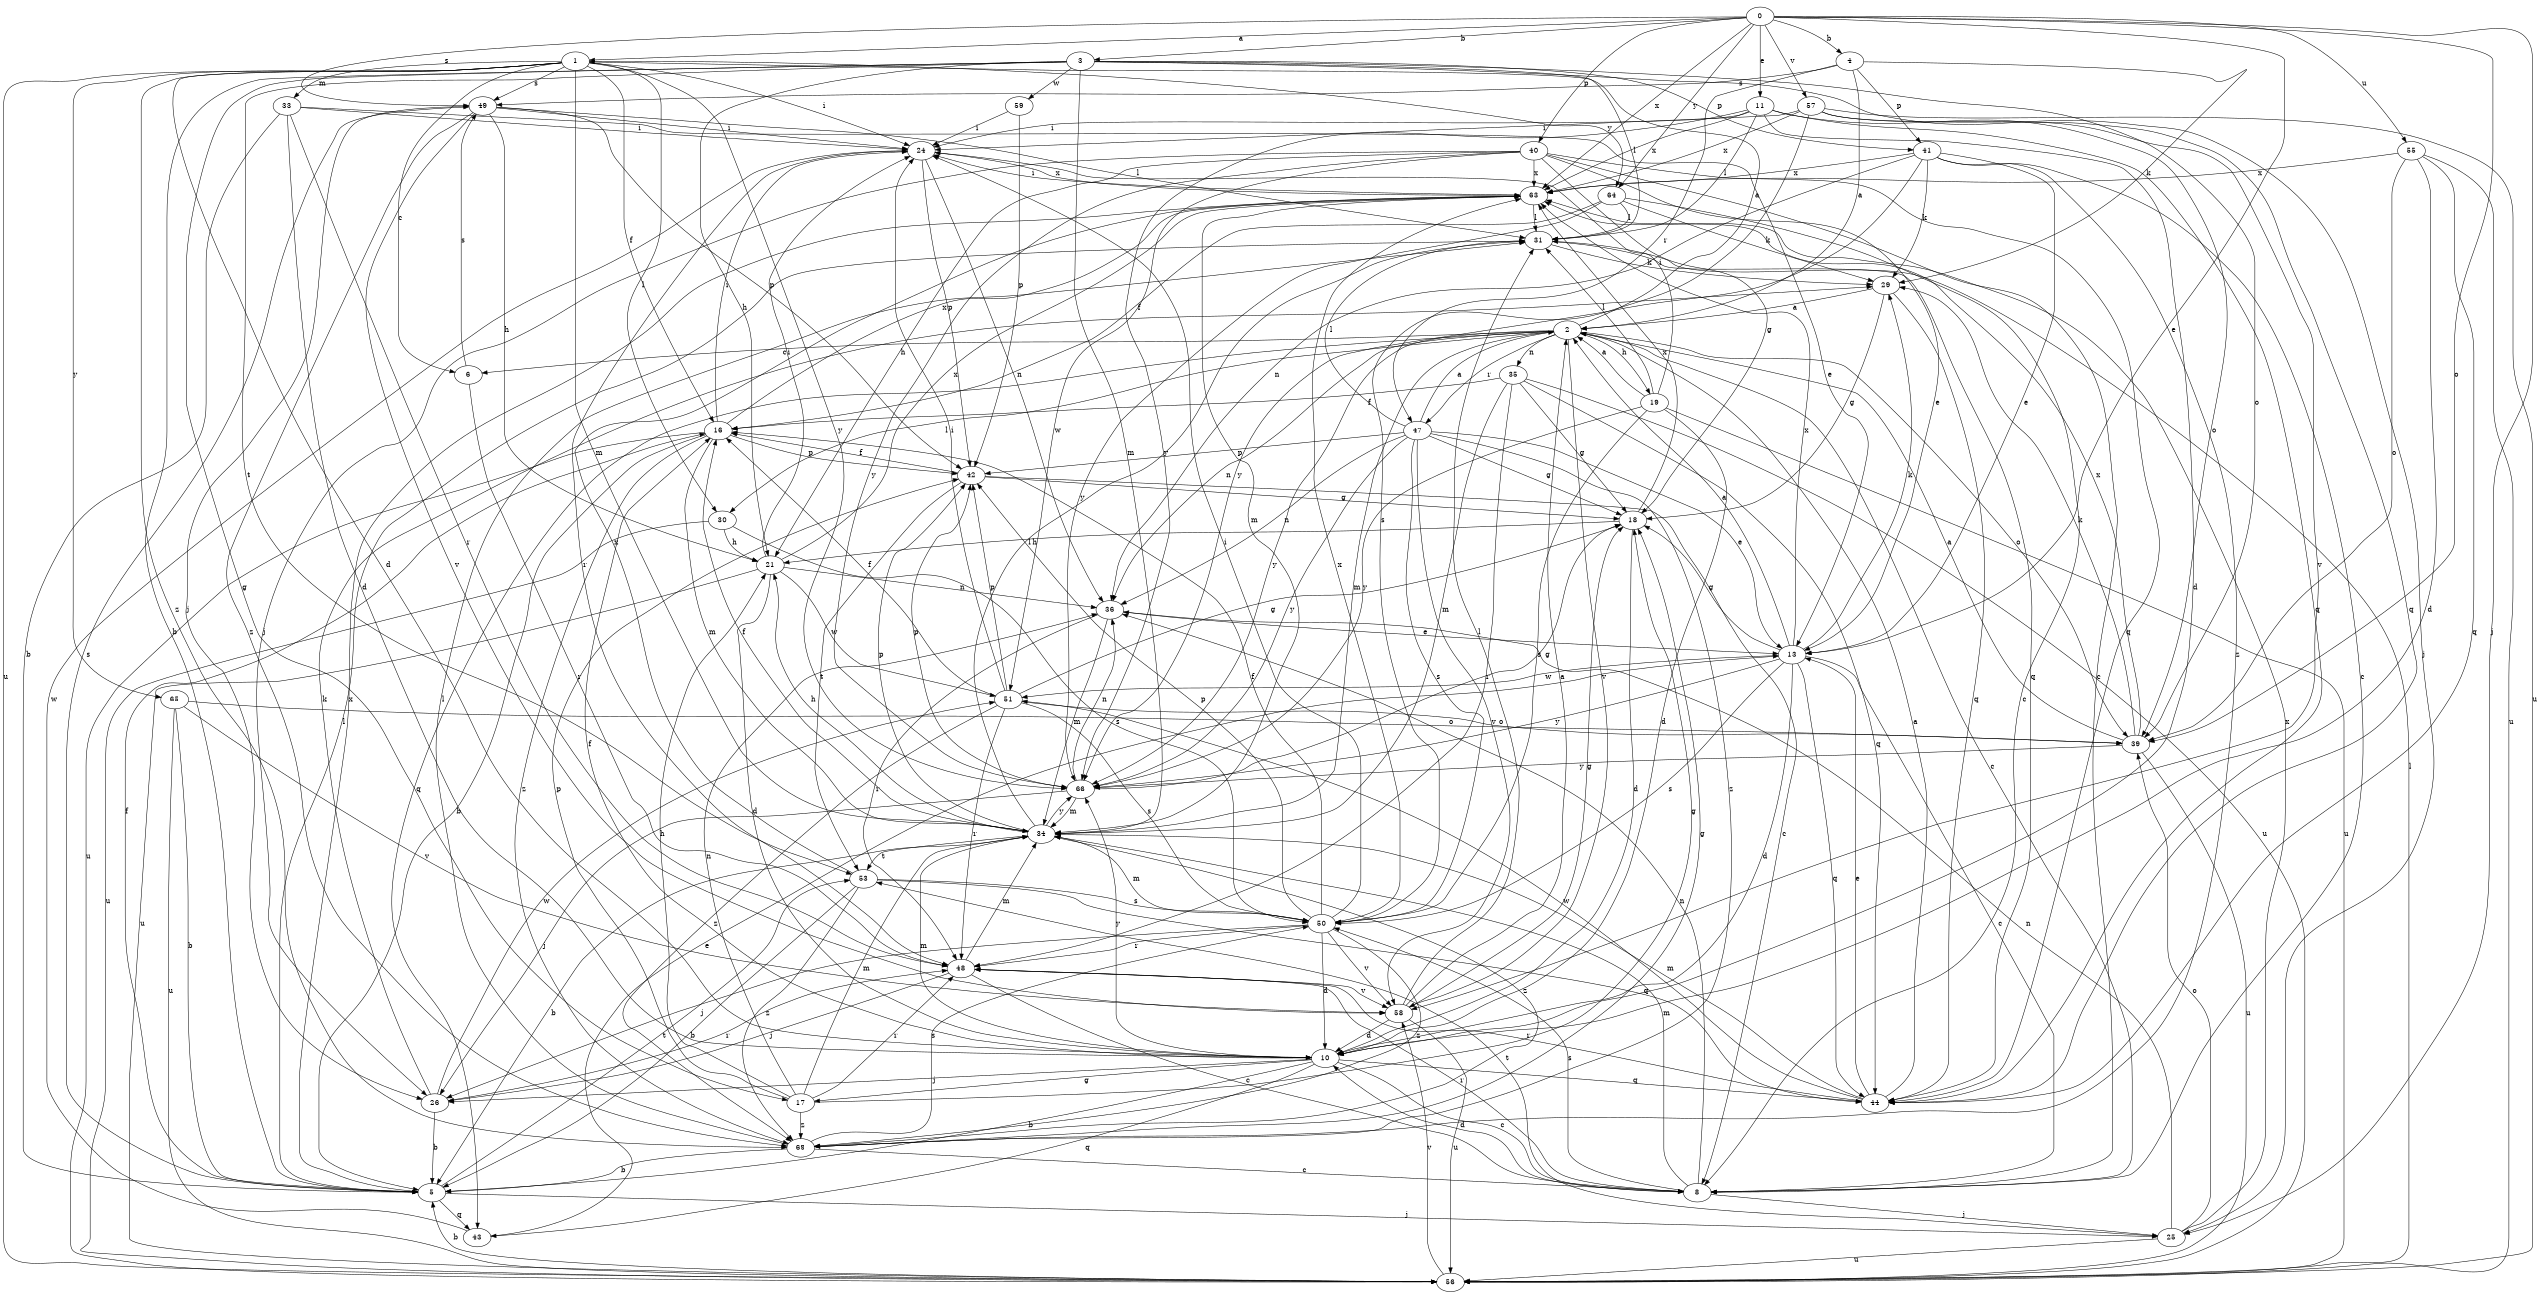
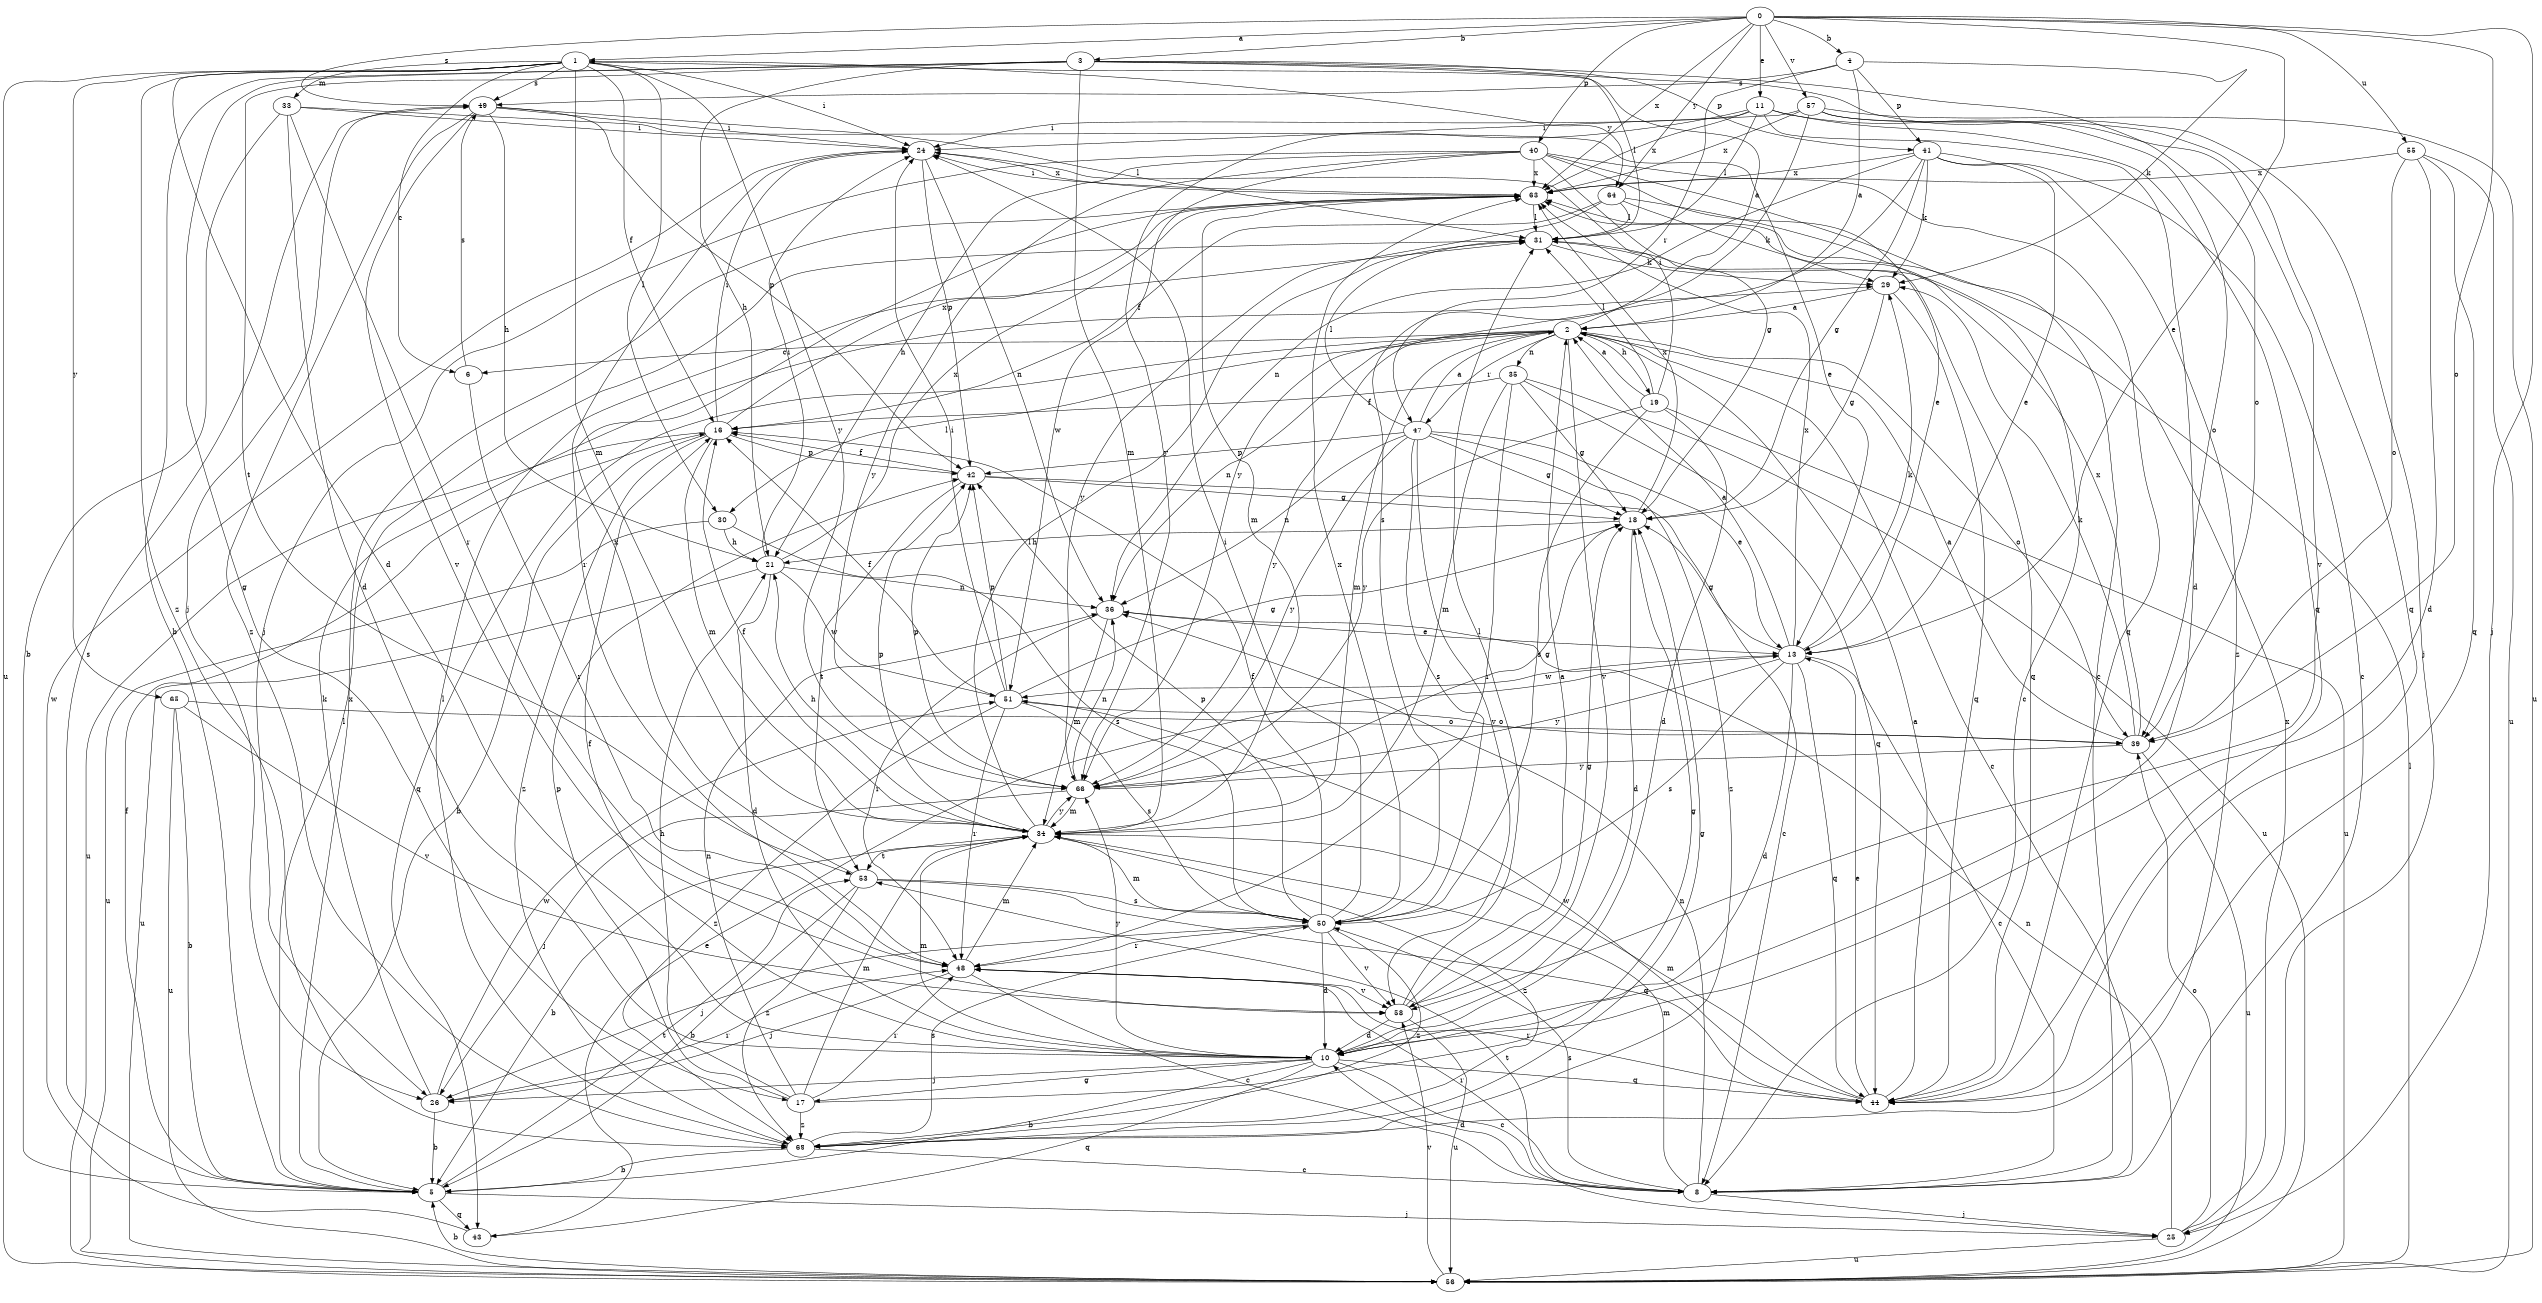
(1019, 106) -> none
none -> (1806, 365)
